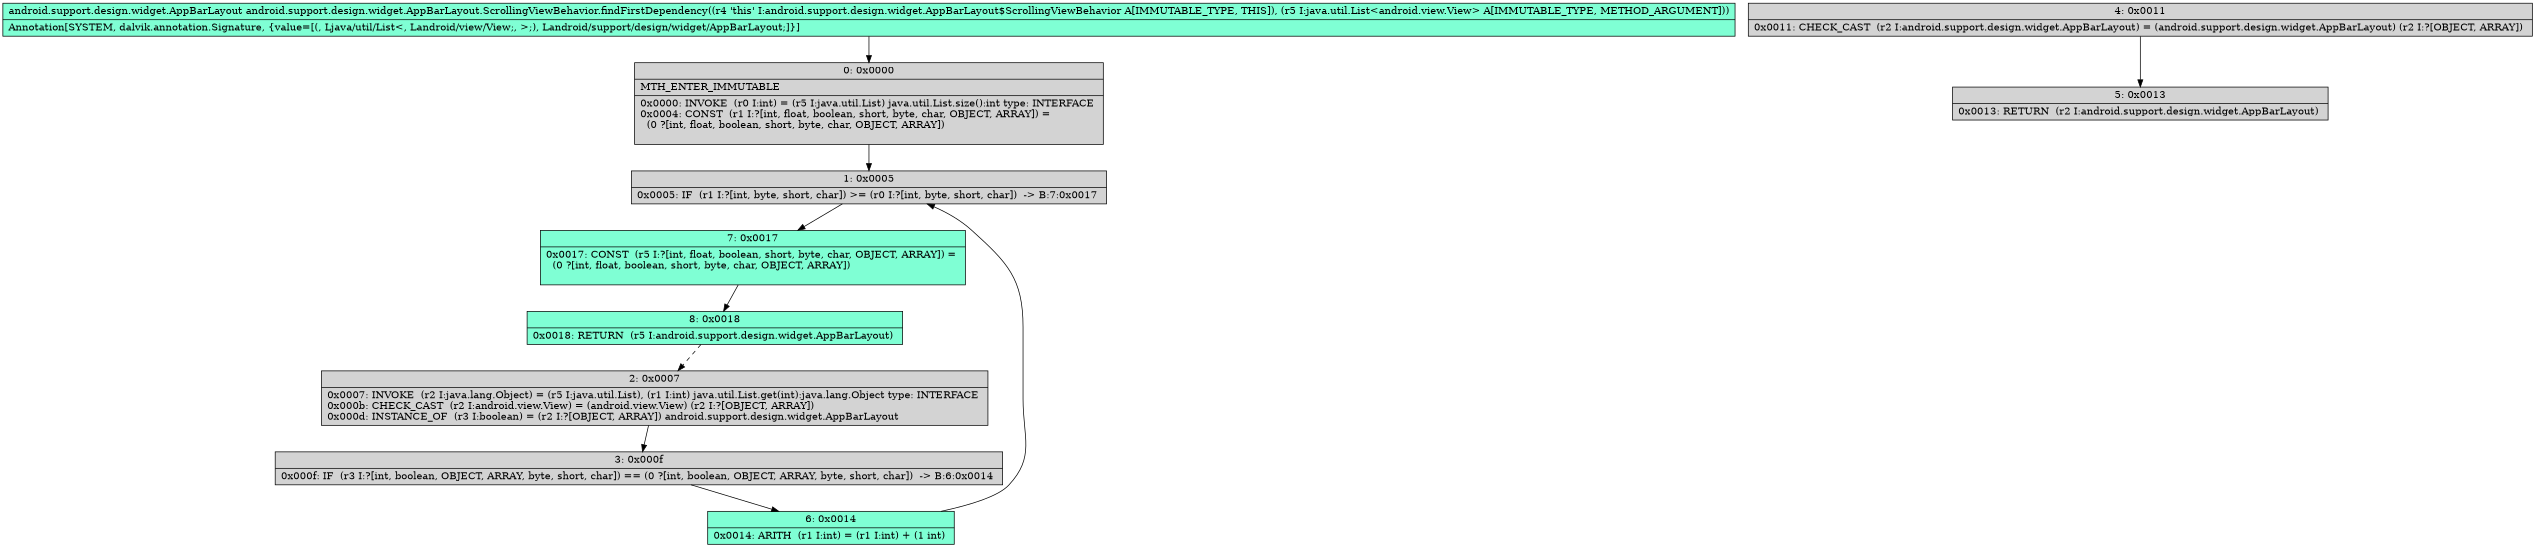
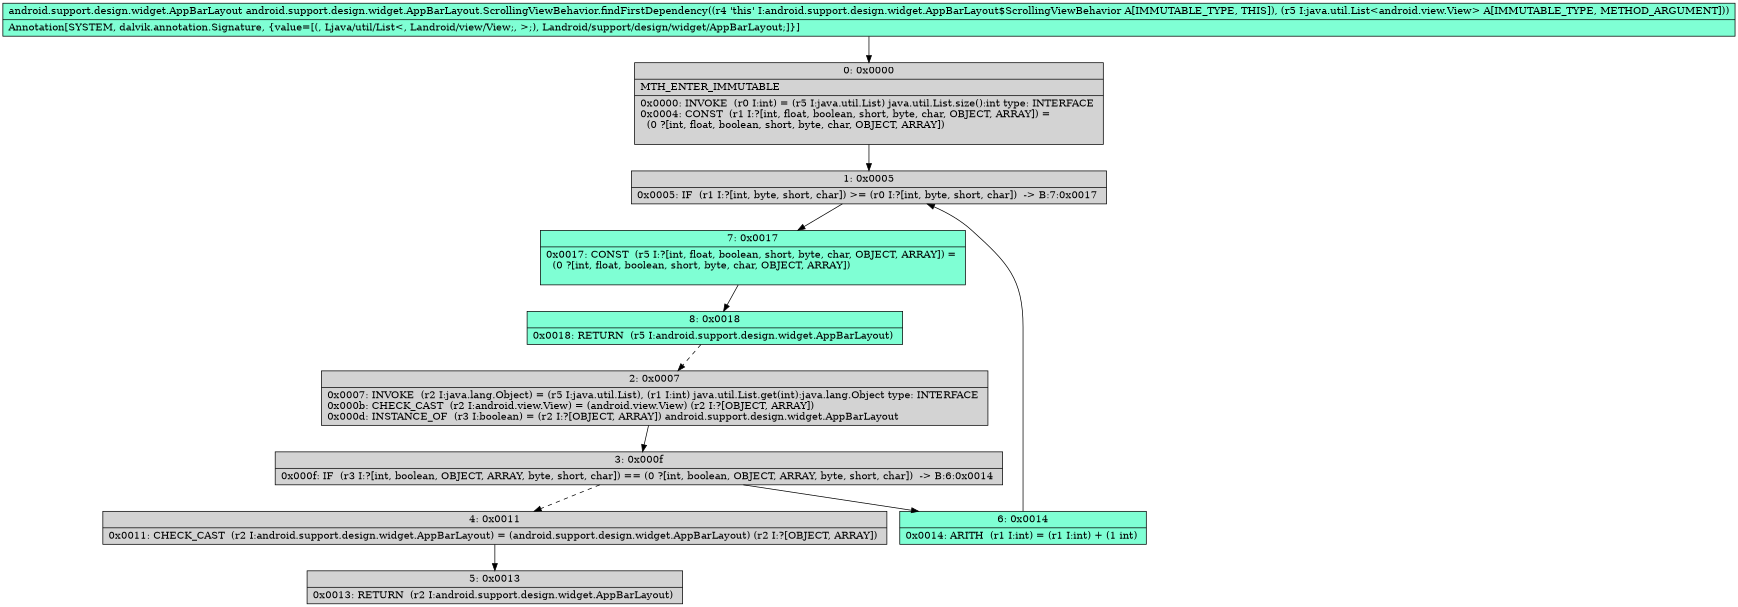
none -> (570, 497)
